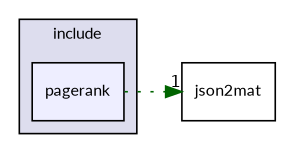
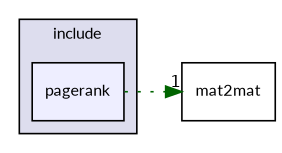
(229, 92) -> (229, 92)
